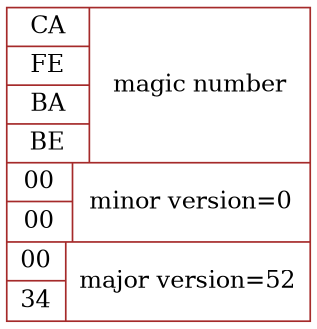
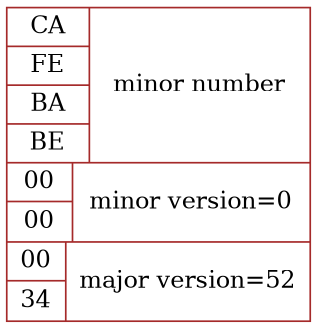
(200, 84) -> (200, 84)
